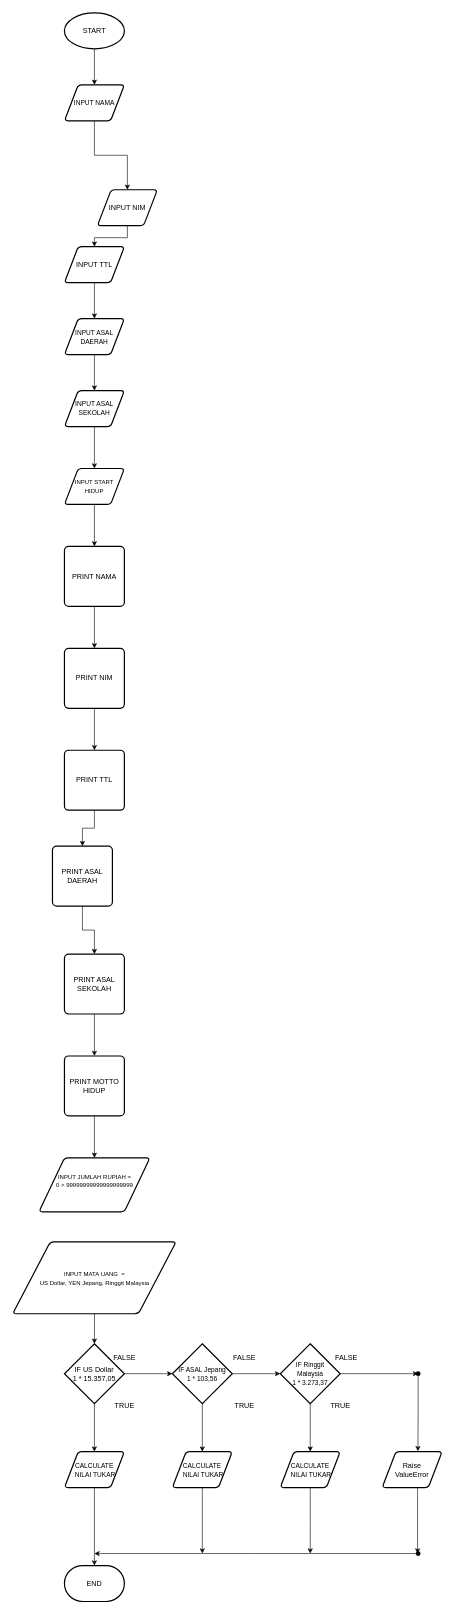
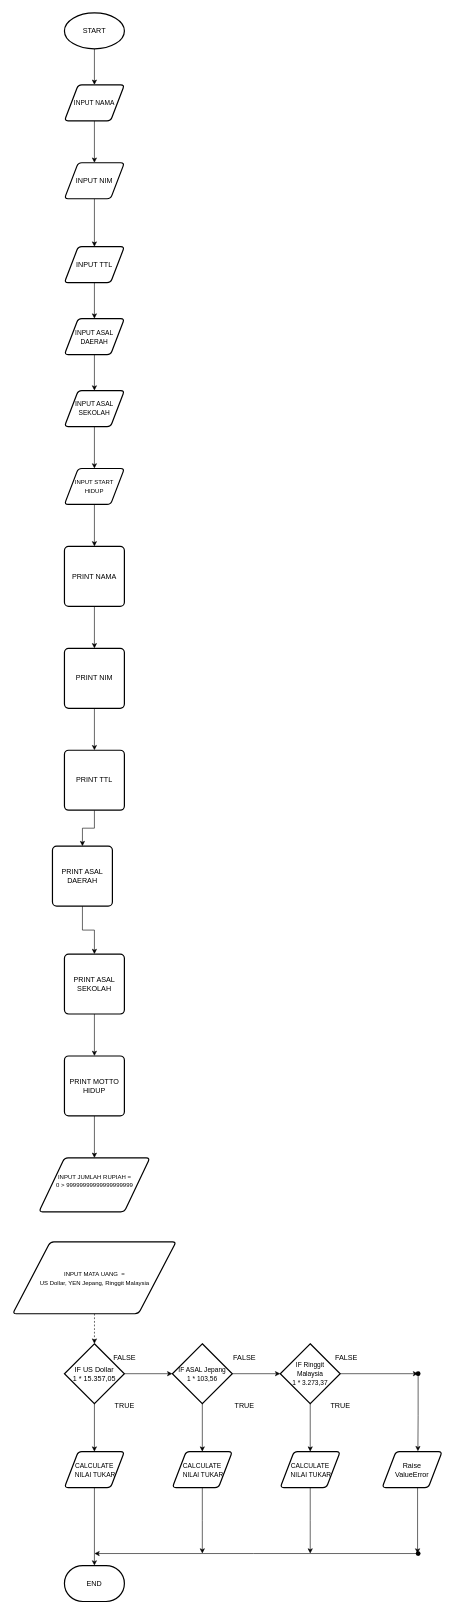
(128, 207) -> (95, 180)
(95, 1327) -> (95, 1327)
